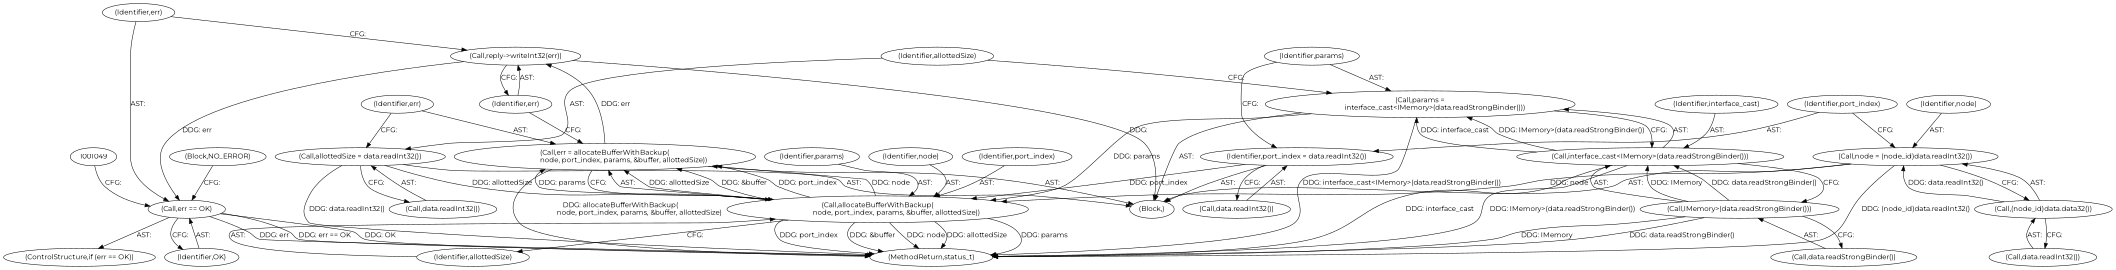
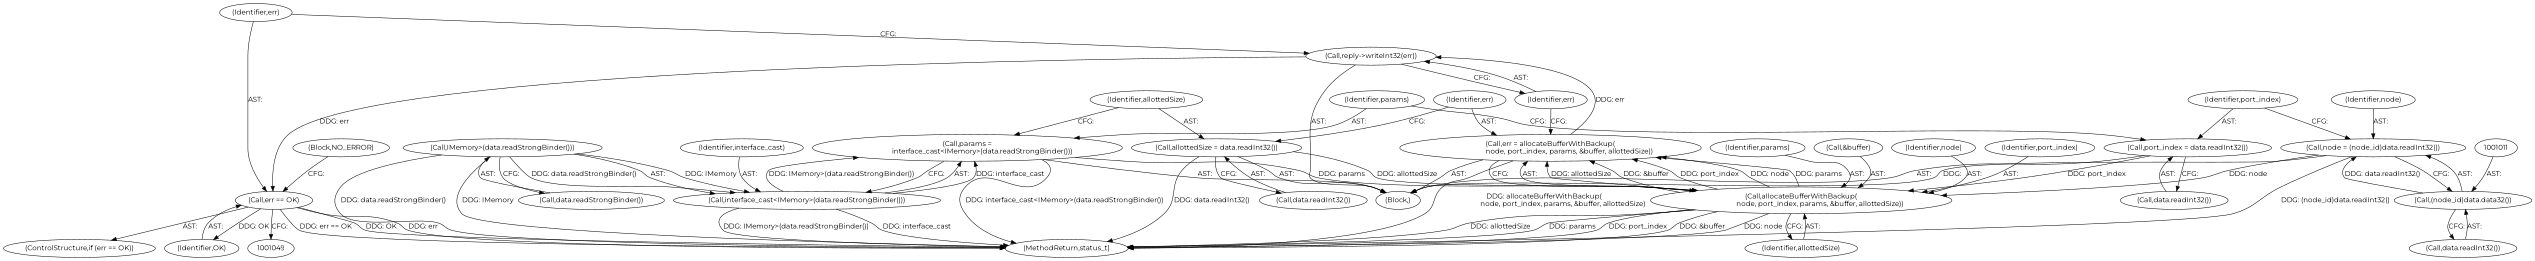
(1139, 130) -> (1320, 122)
none -> (1848, 148)
none -> (2496, 148)
(1297, 157) -> (2188, 148)
(1801, 172) -> none
(1637, 183) -> (1953, 174)
(113, 193) -> (272, 222)
(181, 236) -> (254, 227)
